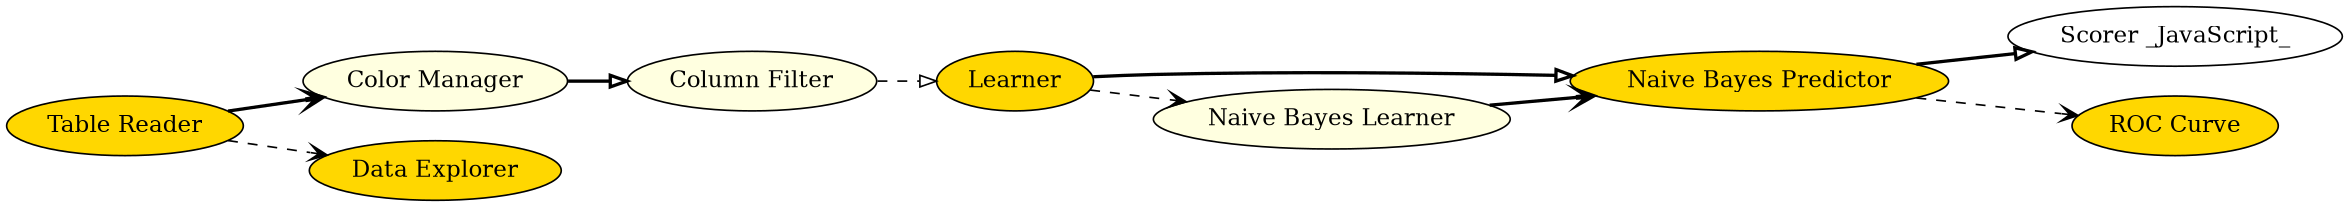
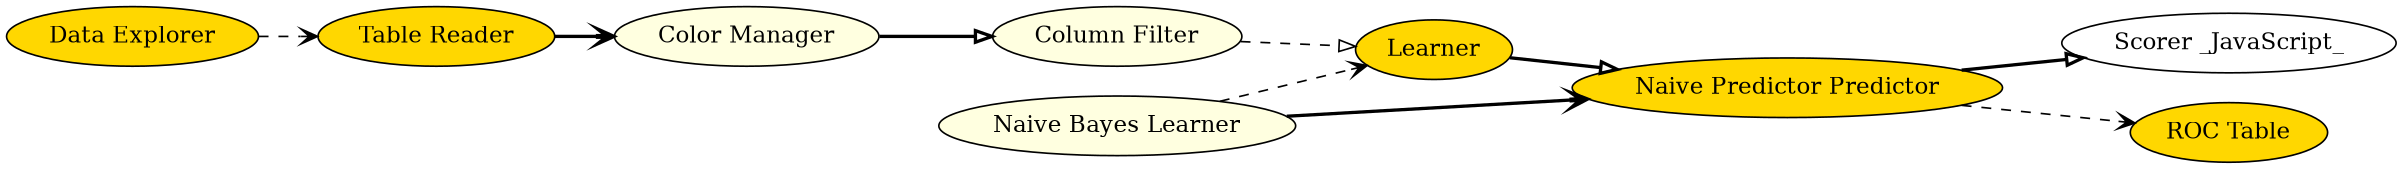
(1759, 81) -> (1787, 88)
(1130, 95) -> (1285, 85)
(2175, 126) -> (2229, 132)
(269, 147) -> (280, 36)
